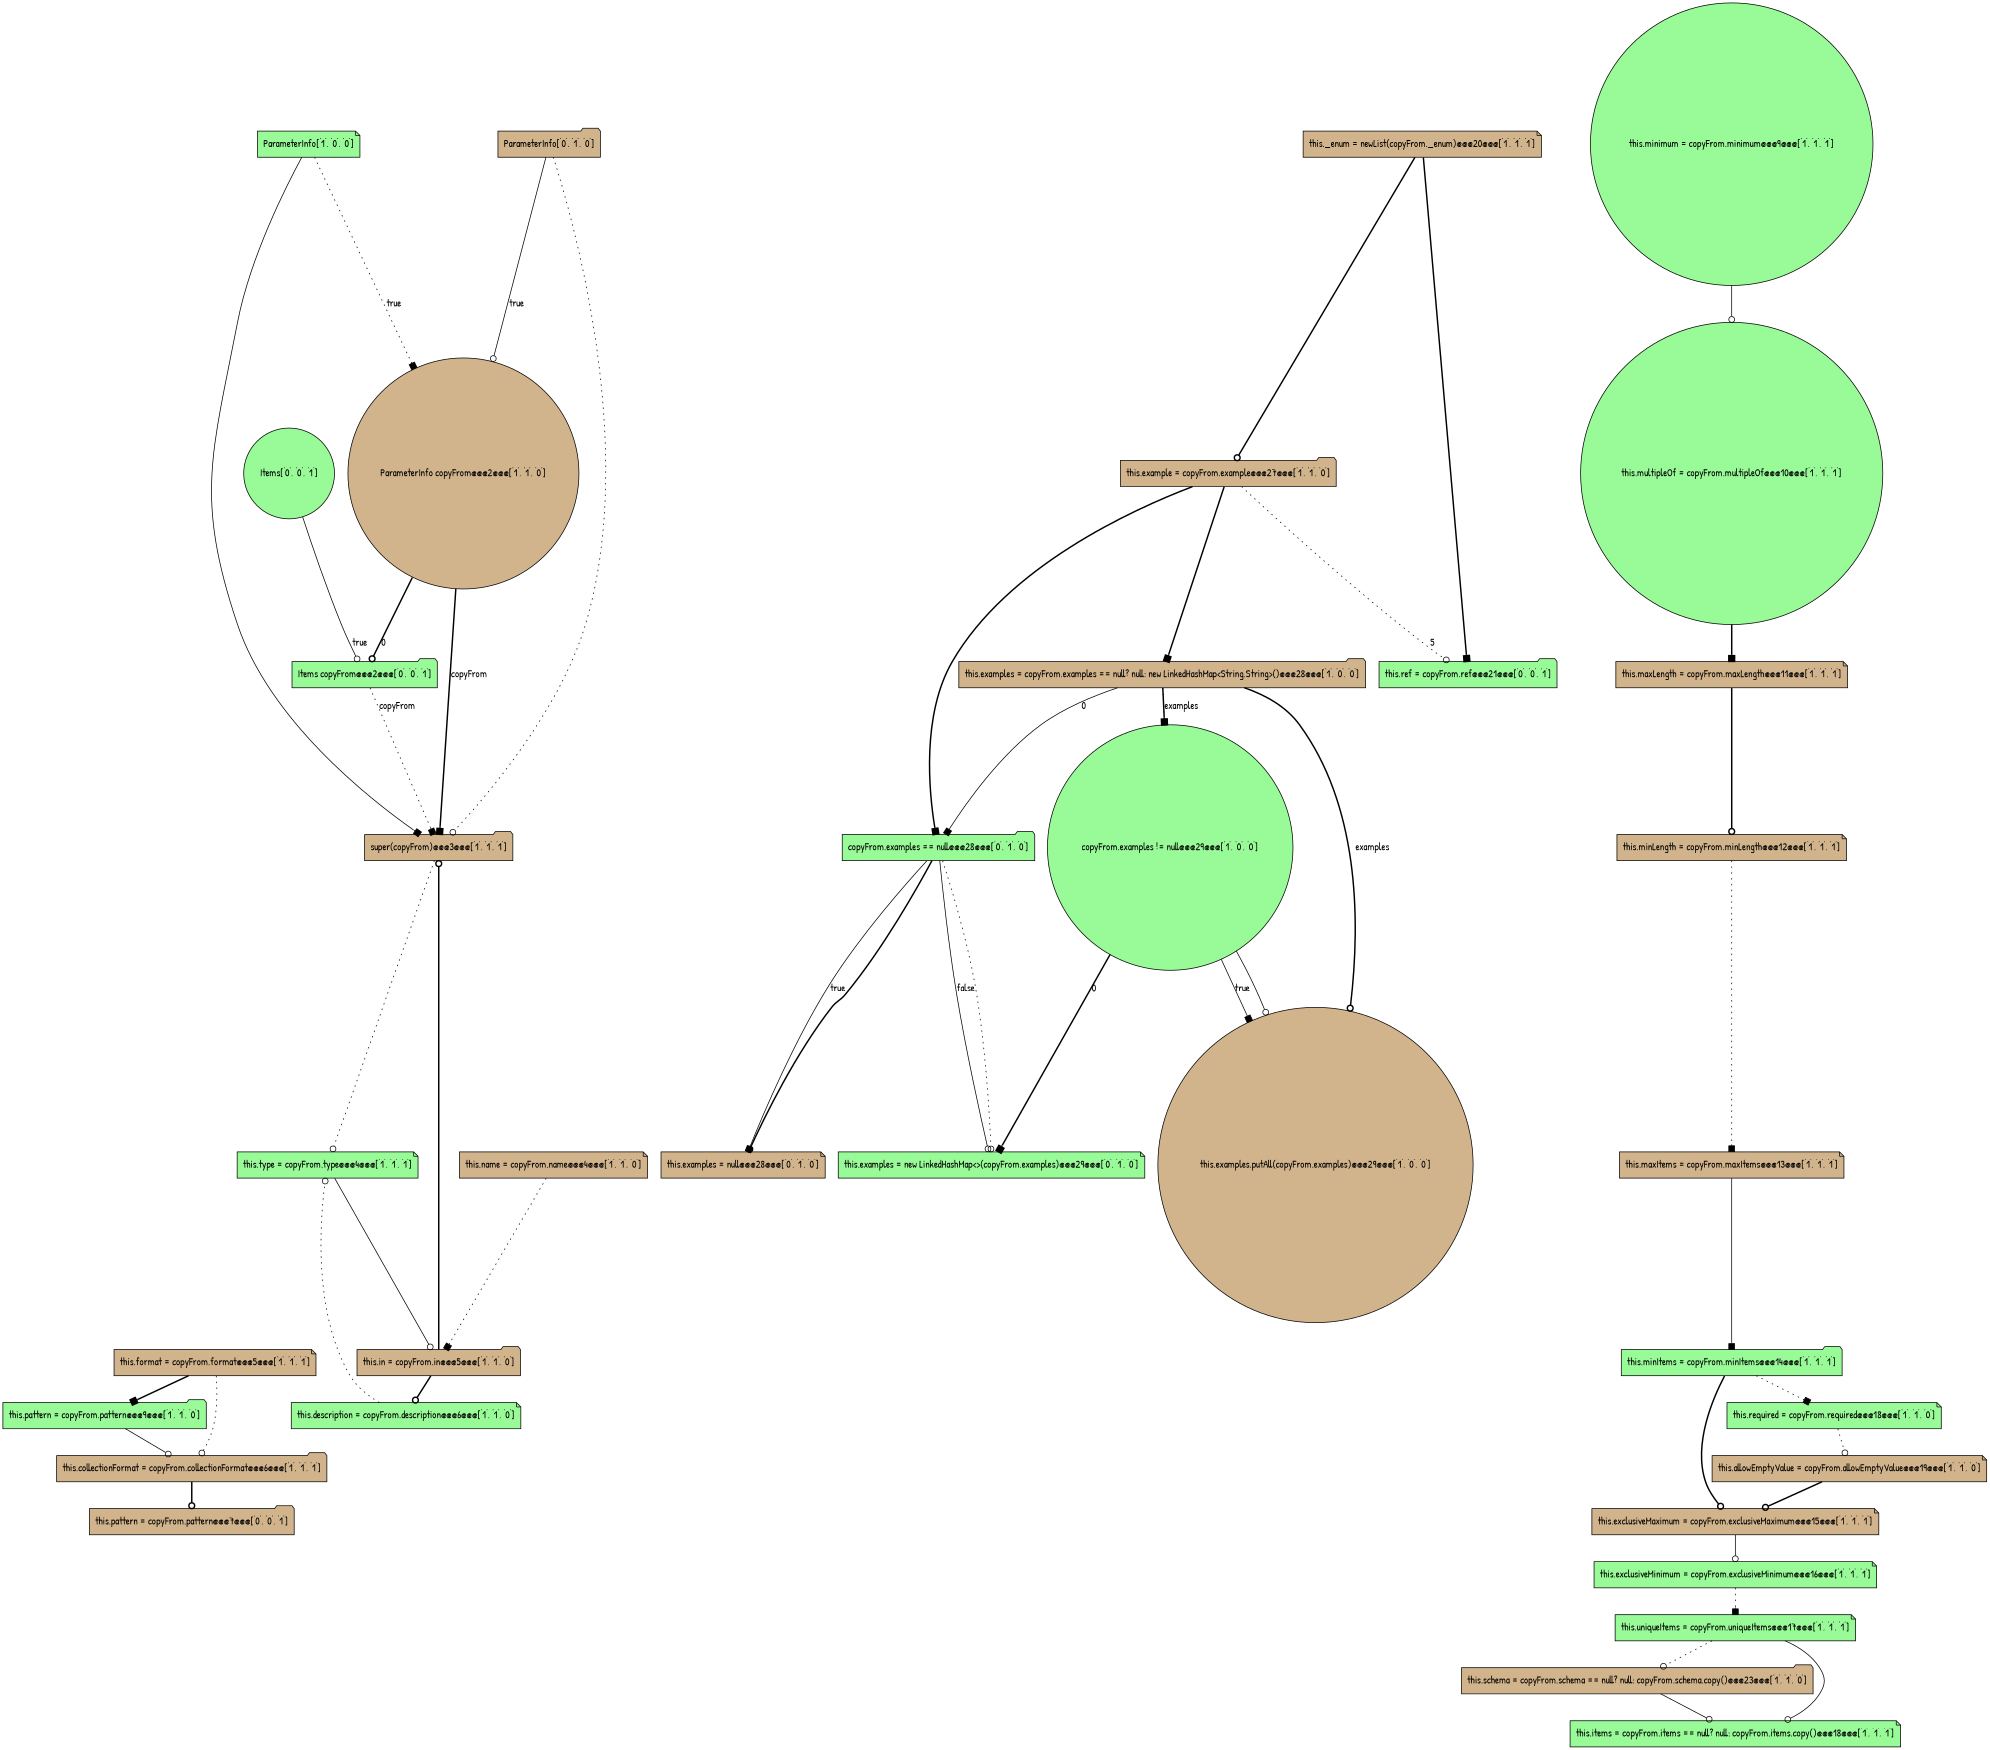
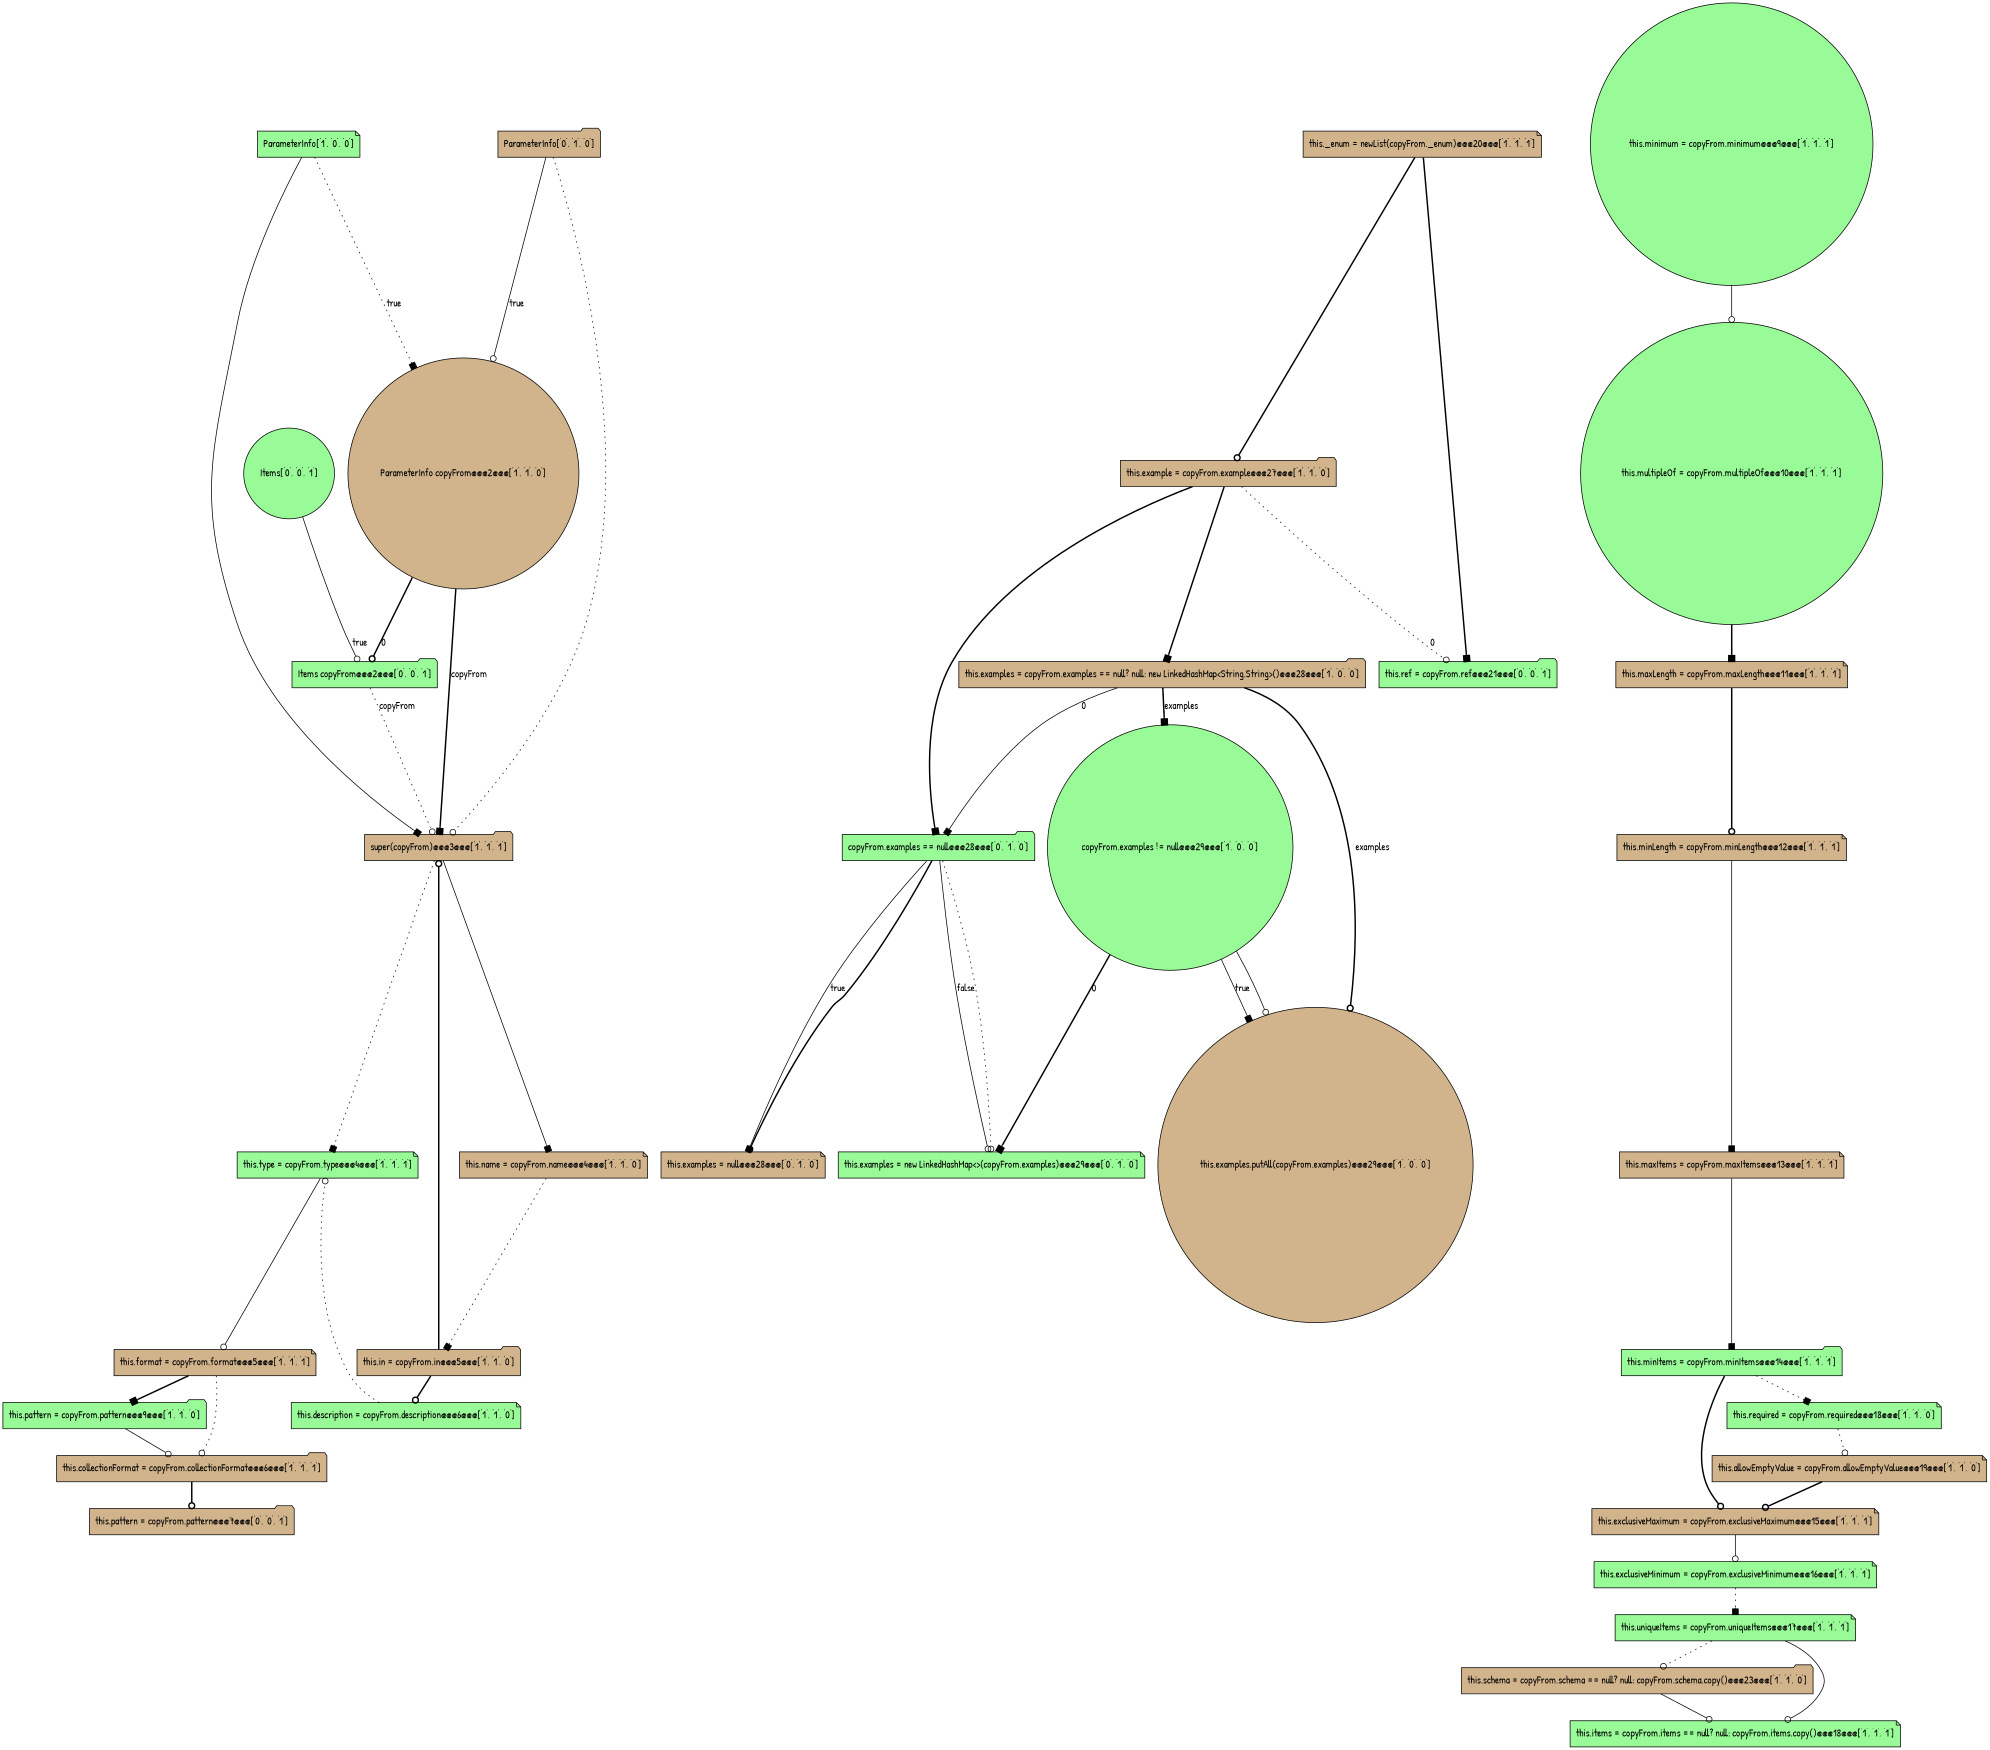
(1433, 643) -> (1433, 643)
(400, 758) -> (400, 758)
(1732, 1002) -> (1732, 1002)
(384, 1003) -> (384, 1003)
none -> (495, 1003)
(382, 1261) -> (273, 1261)
